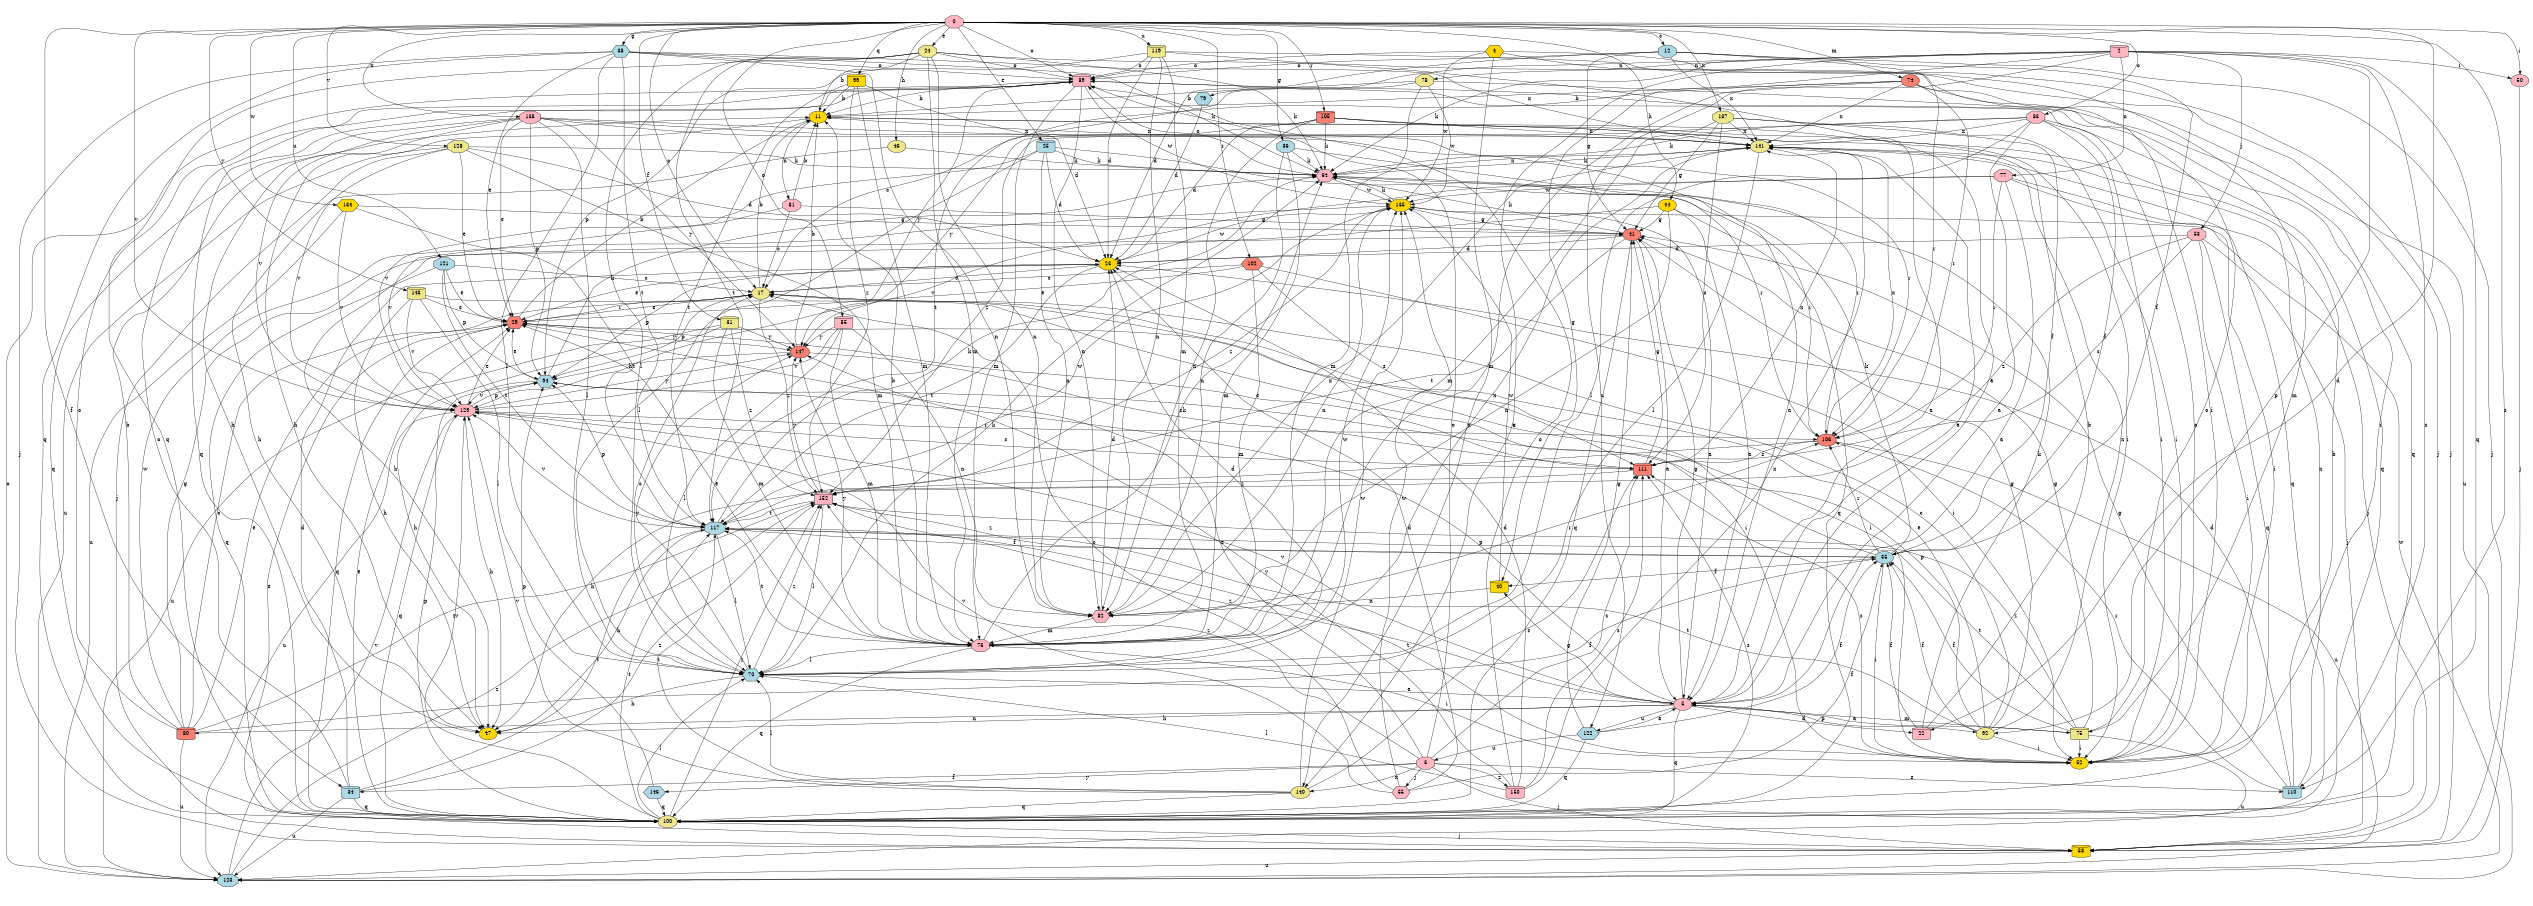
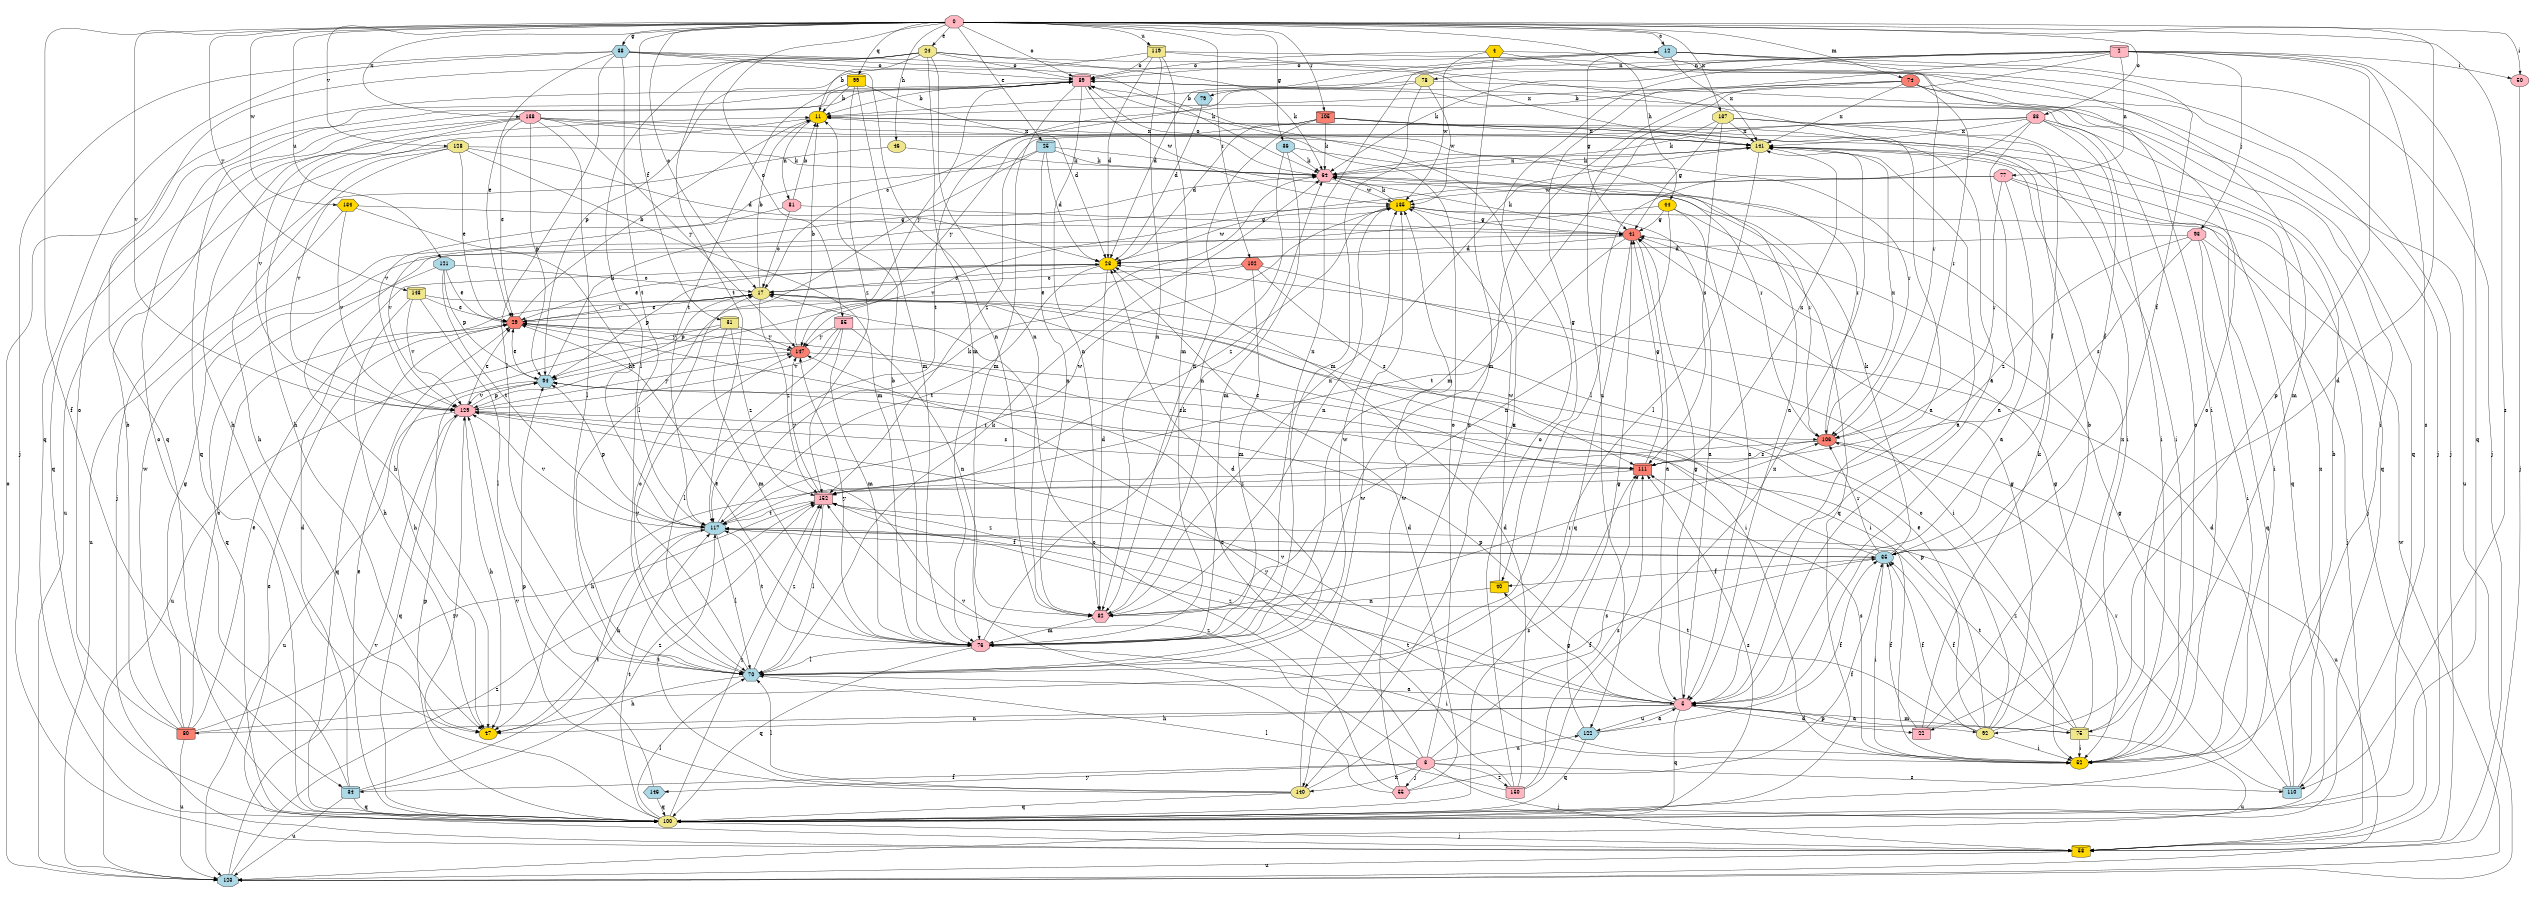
(2197, 235) -> (2197, 235)
(1111, 442) -> (1102, 438)
(1423, 498) -> (1312, 346)
(1511, 743) -> (1501, 749)
